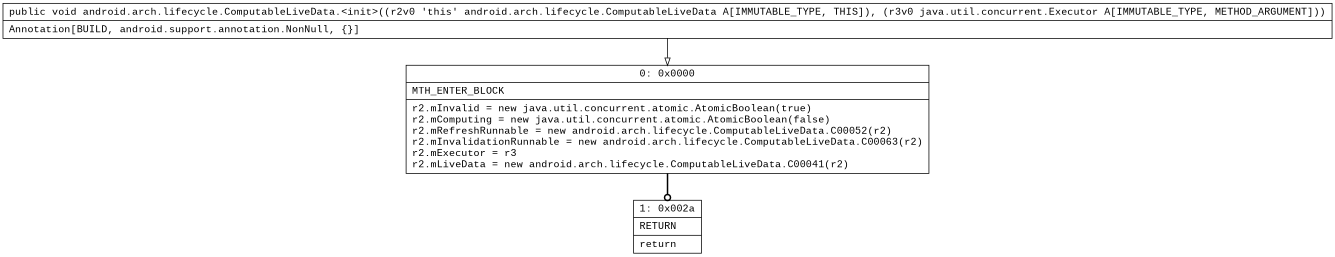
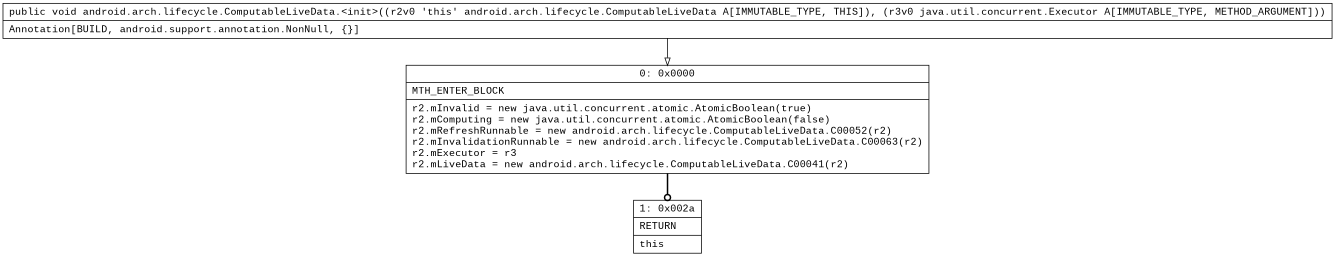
(658, 244) -> (652, 244)
